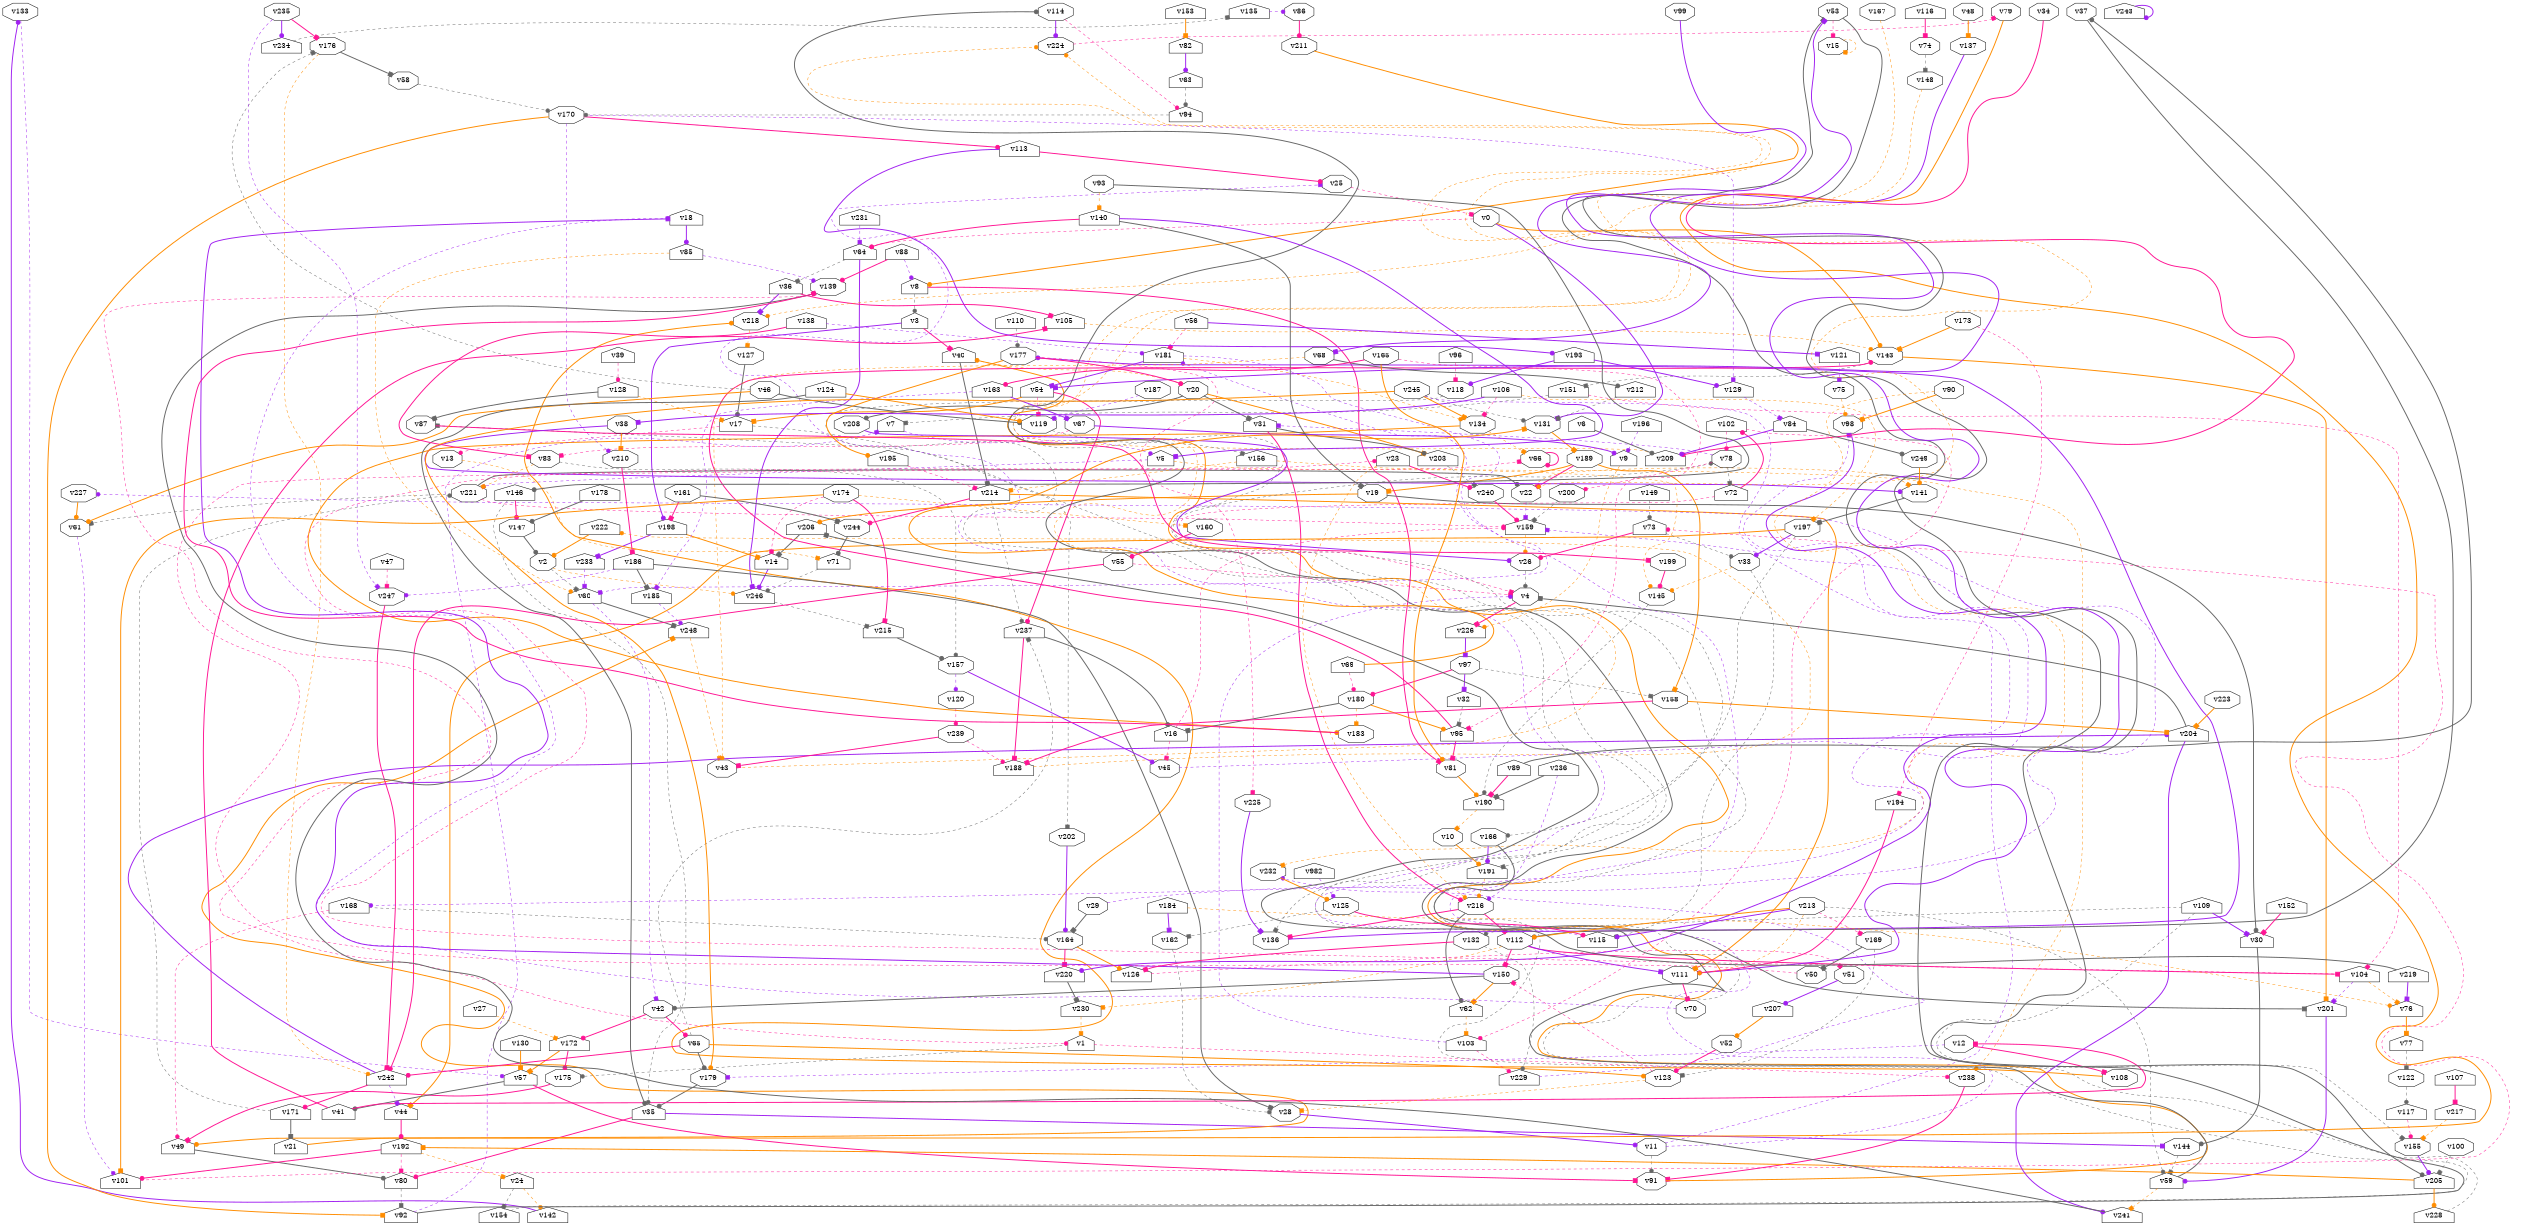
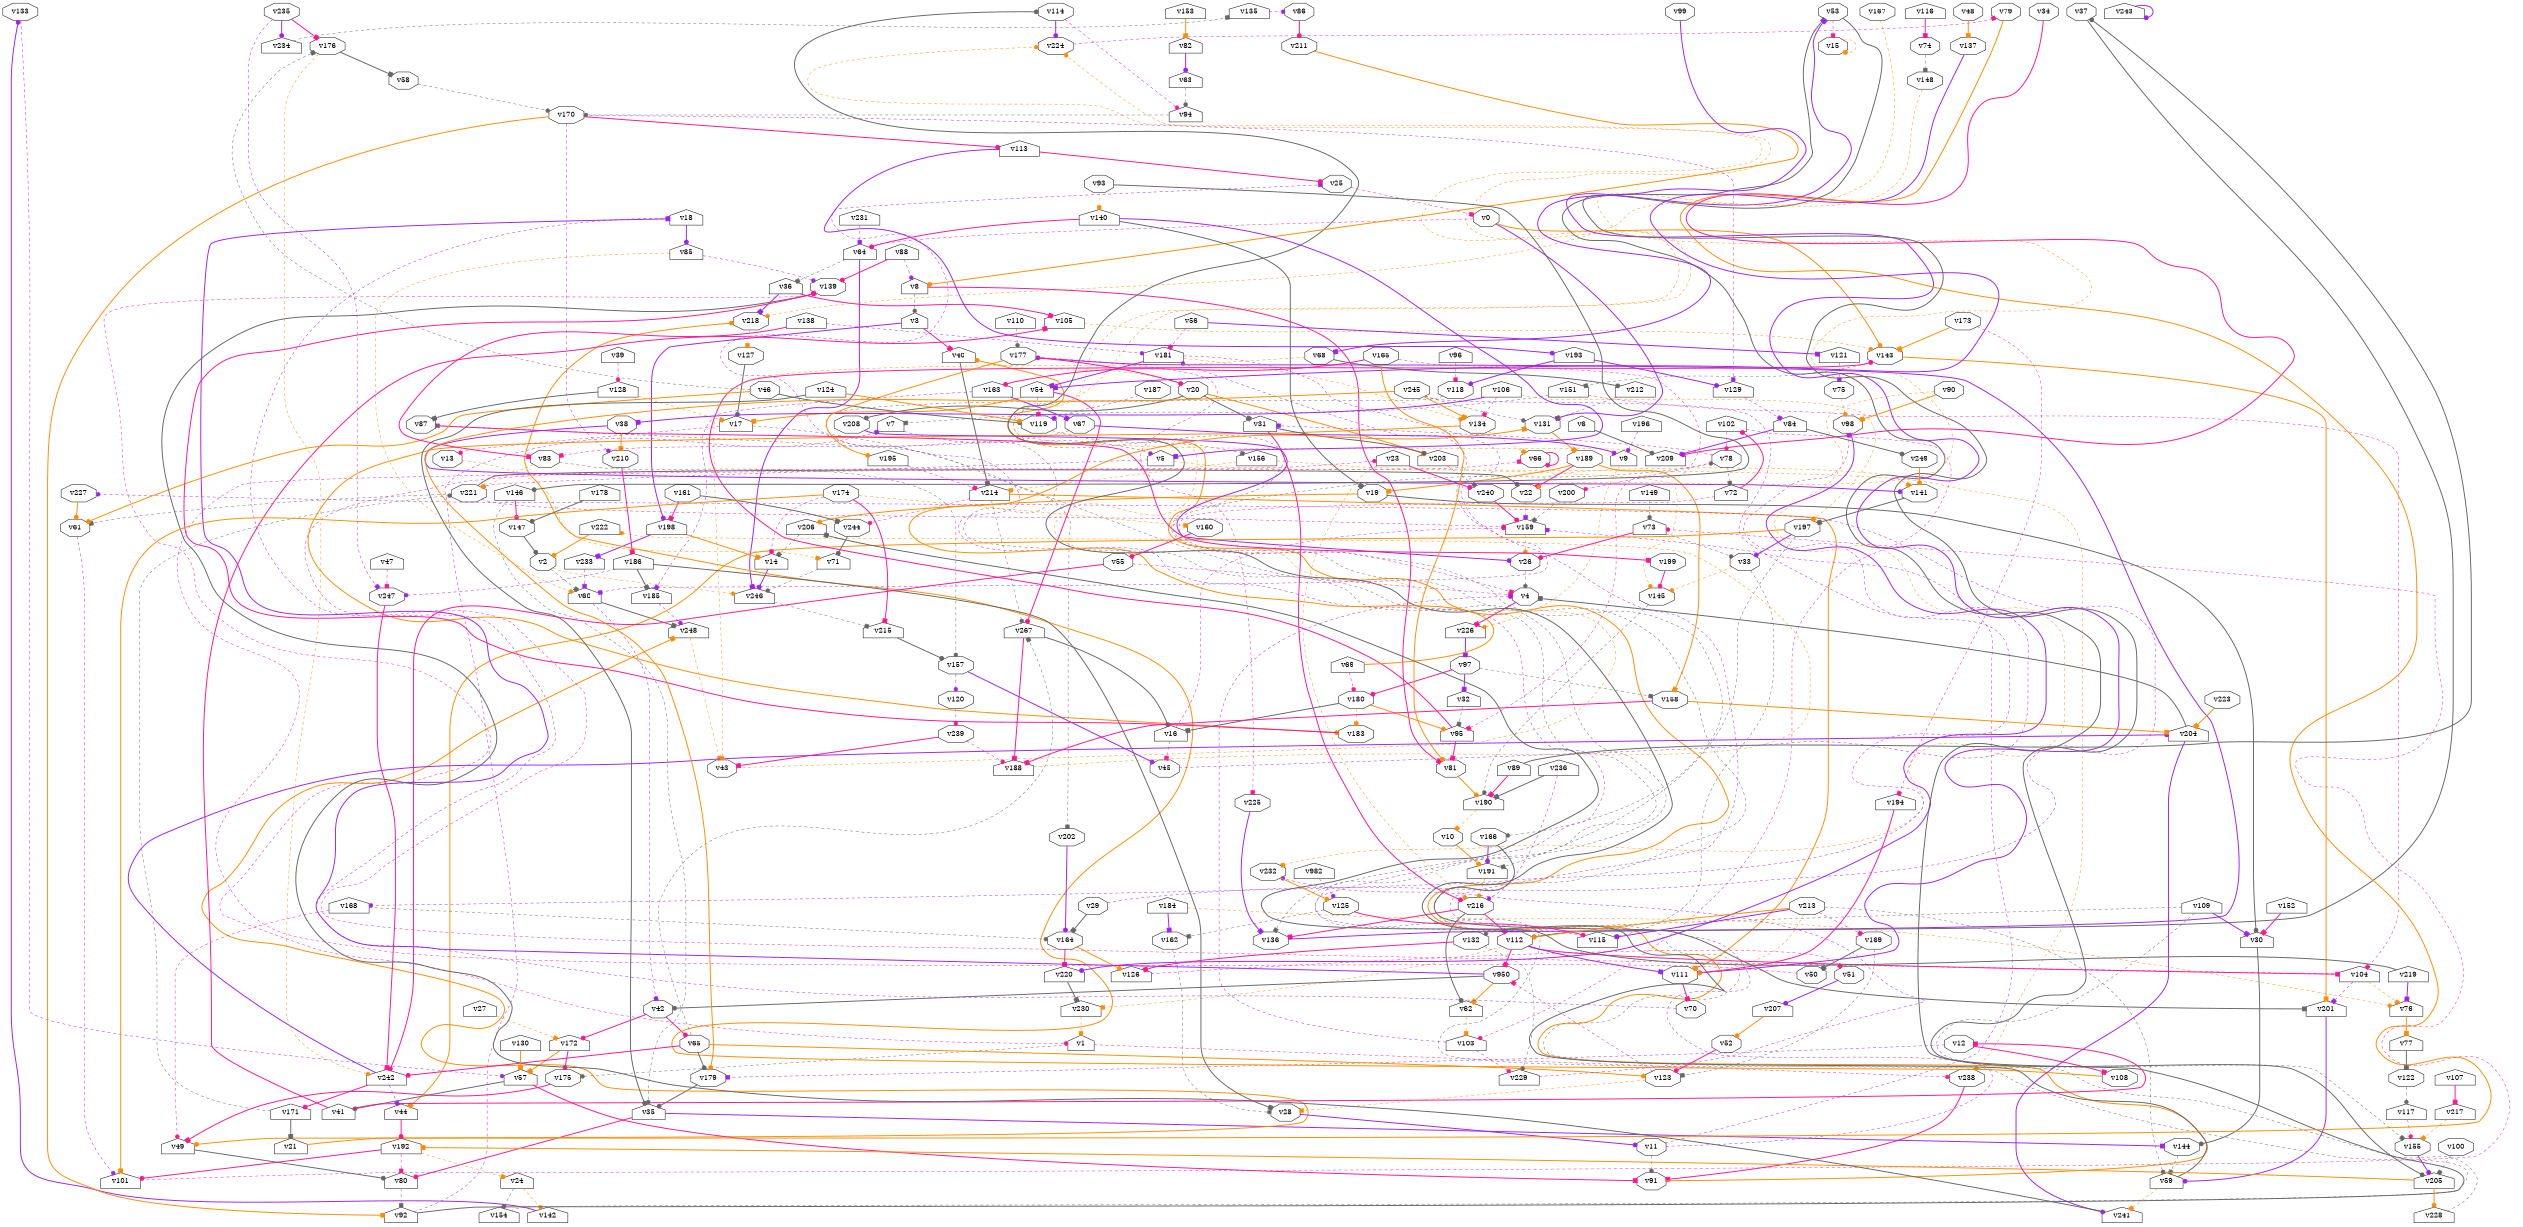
(911, 513) -> (911, 513)
(790, 544) -> (790, 544)
(1024, 631) -> (1024, 631)
(1501, 975) -> (1501, 975)
(2406, 1058) -> (2406, 1058)
